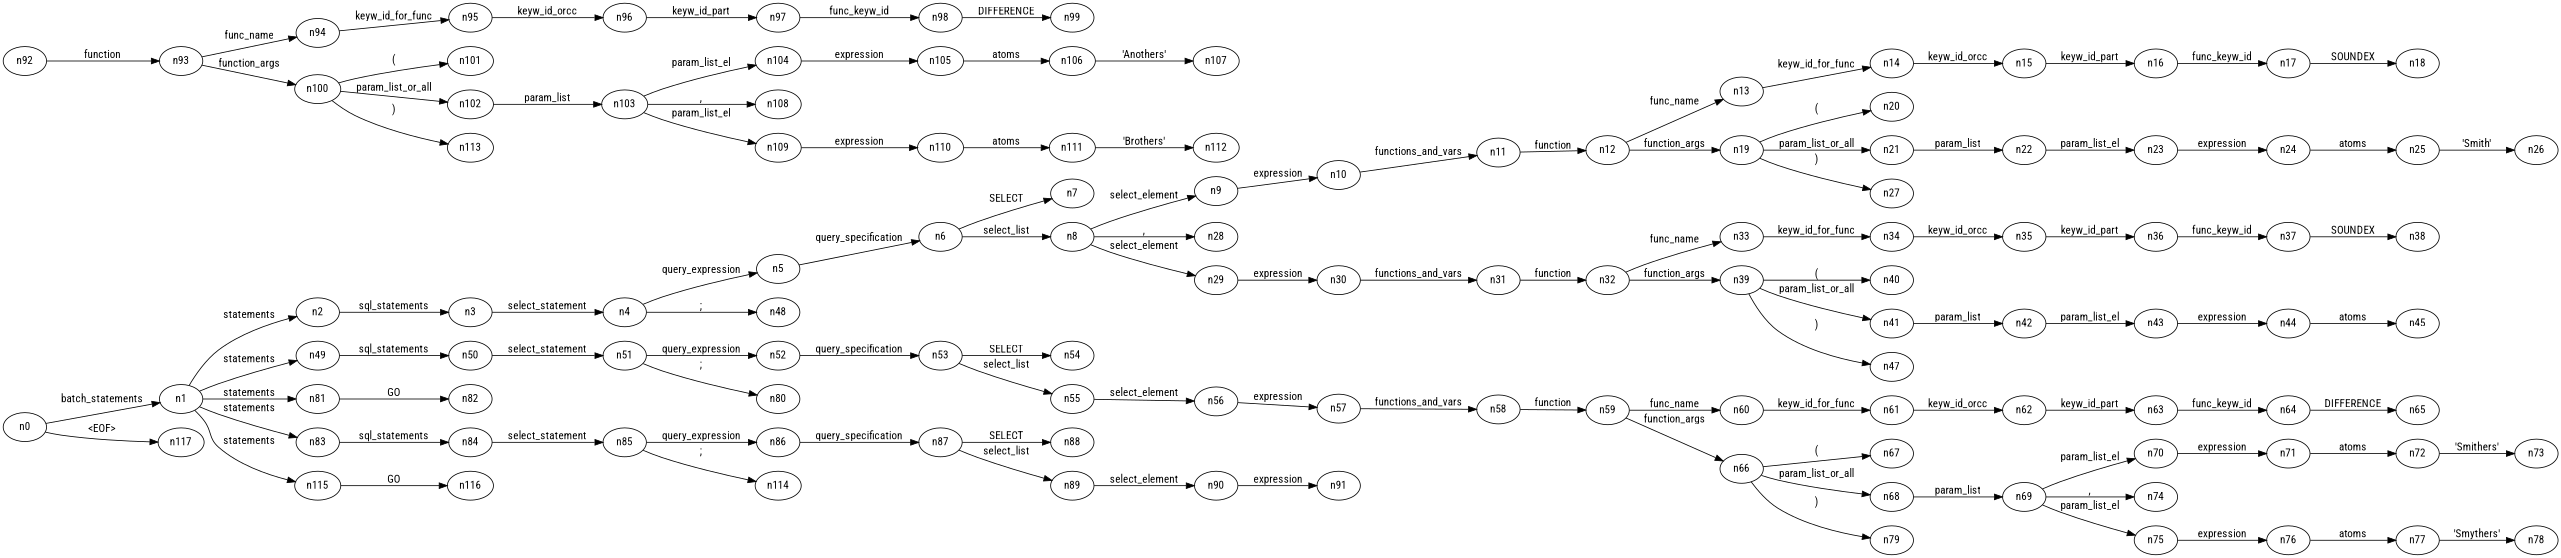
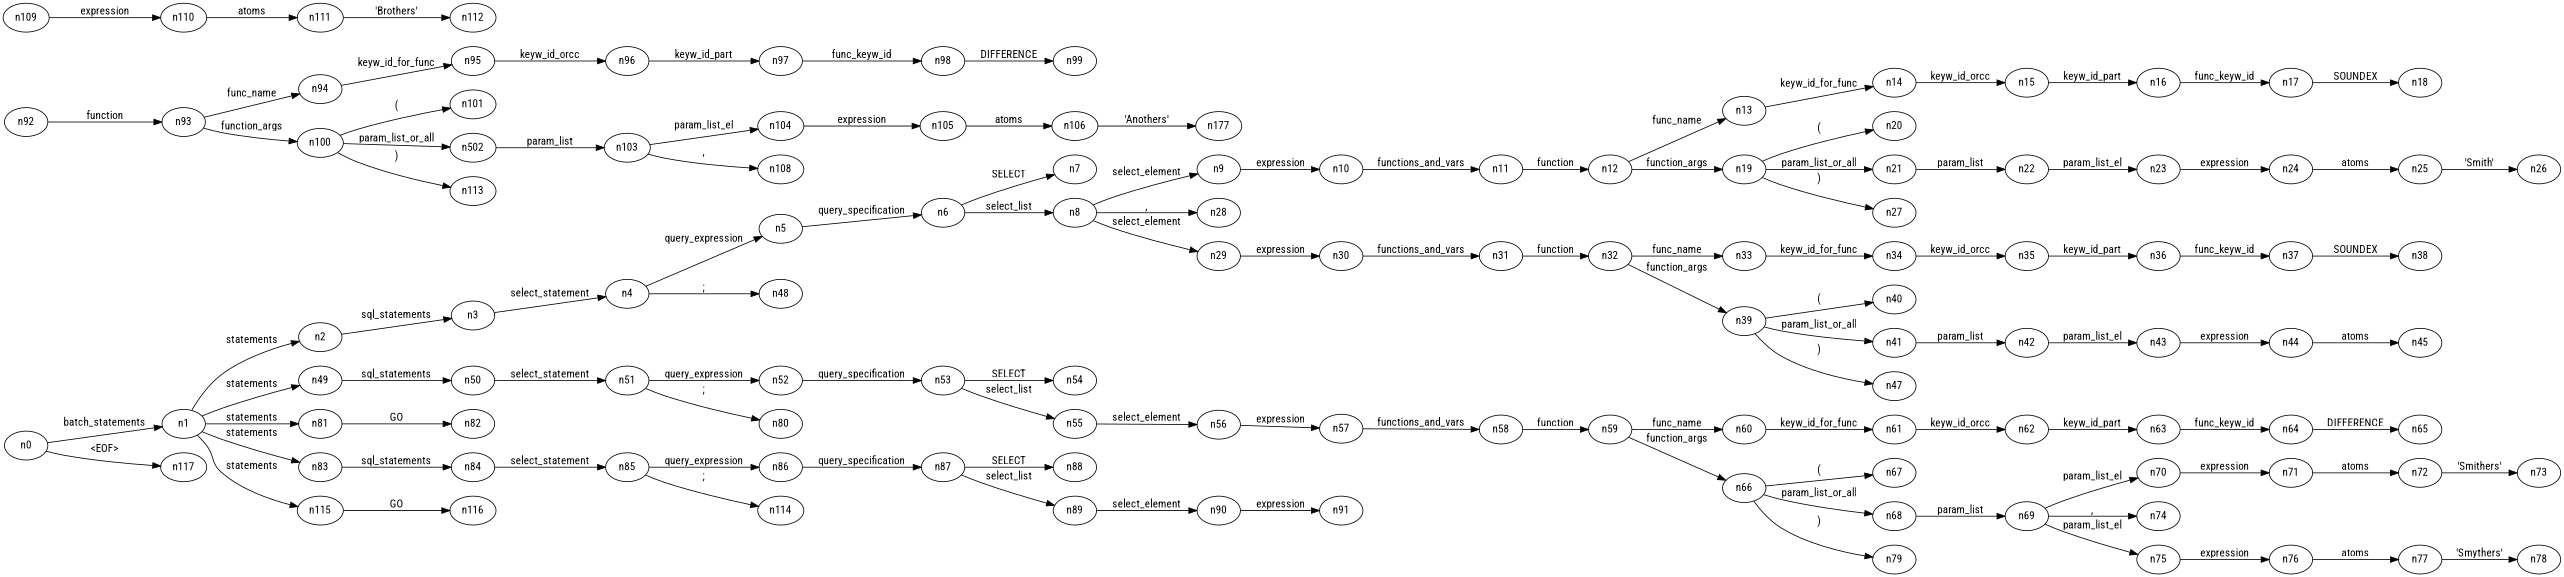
(1216, 61) -> (1219, 126)
(470, 104) -> (473, 148)
(695, 129) -> none
